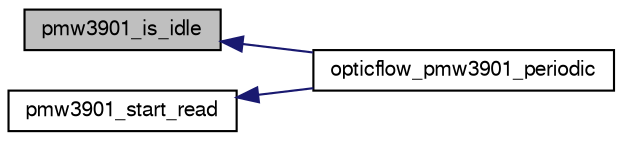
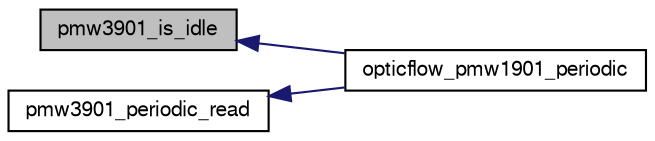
(464, 70) -> (496, 70)
(123, 111) -> (139, 111)
